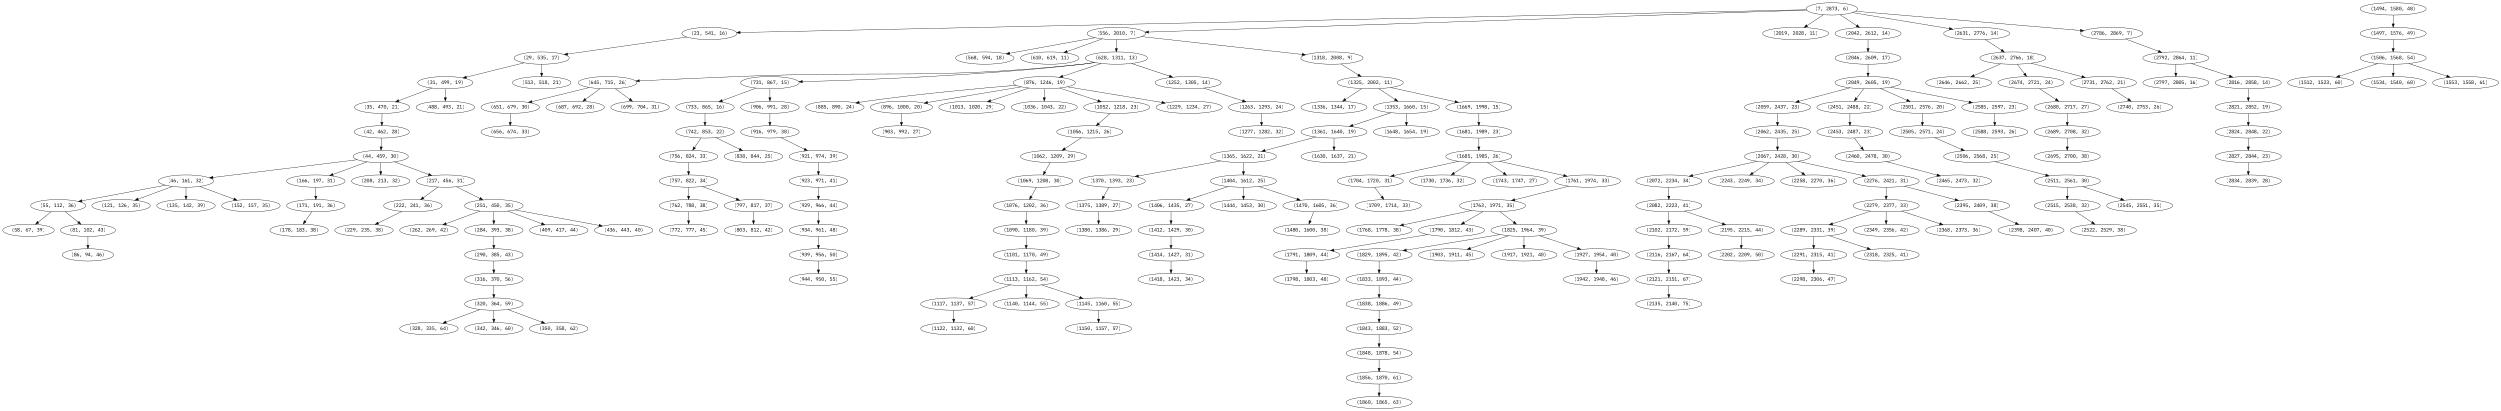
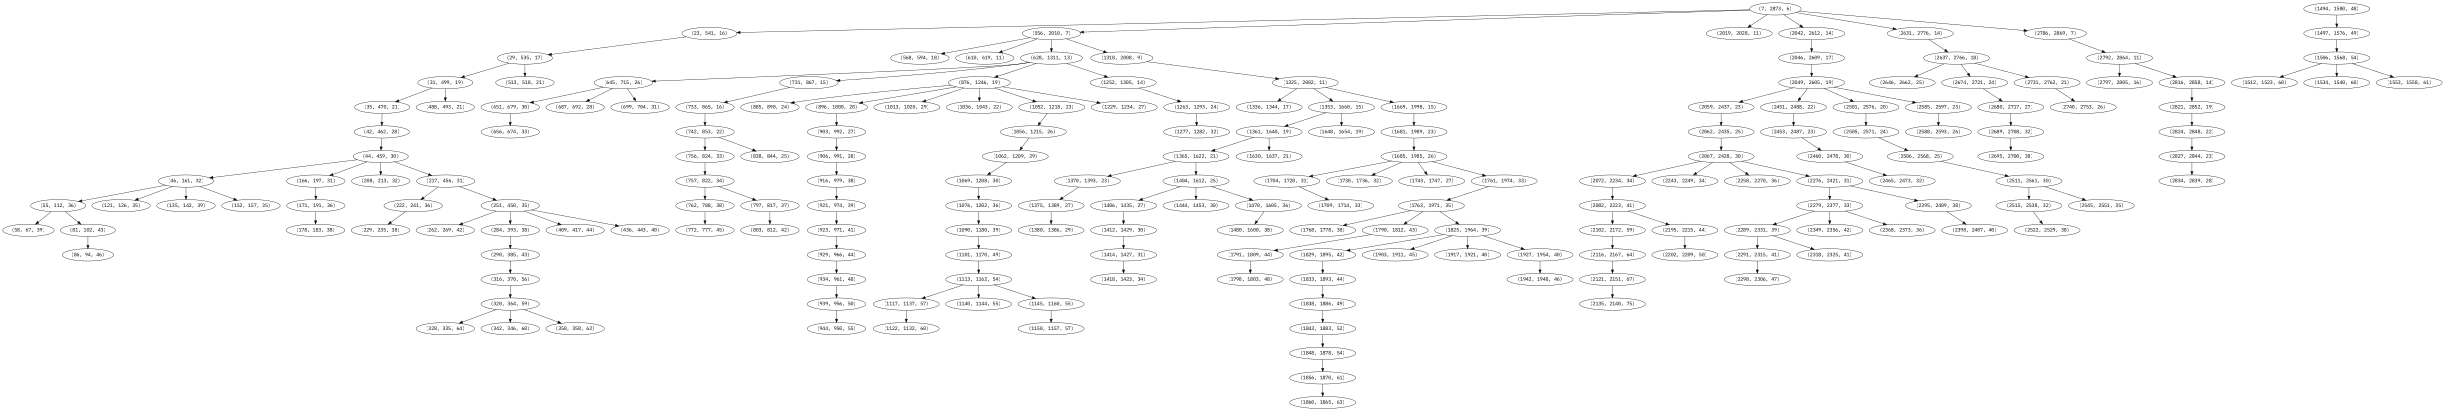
(770, 93) -> (837, 143)
